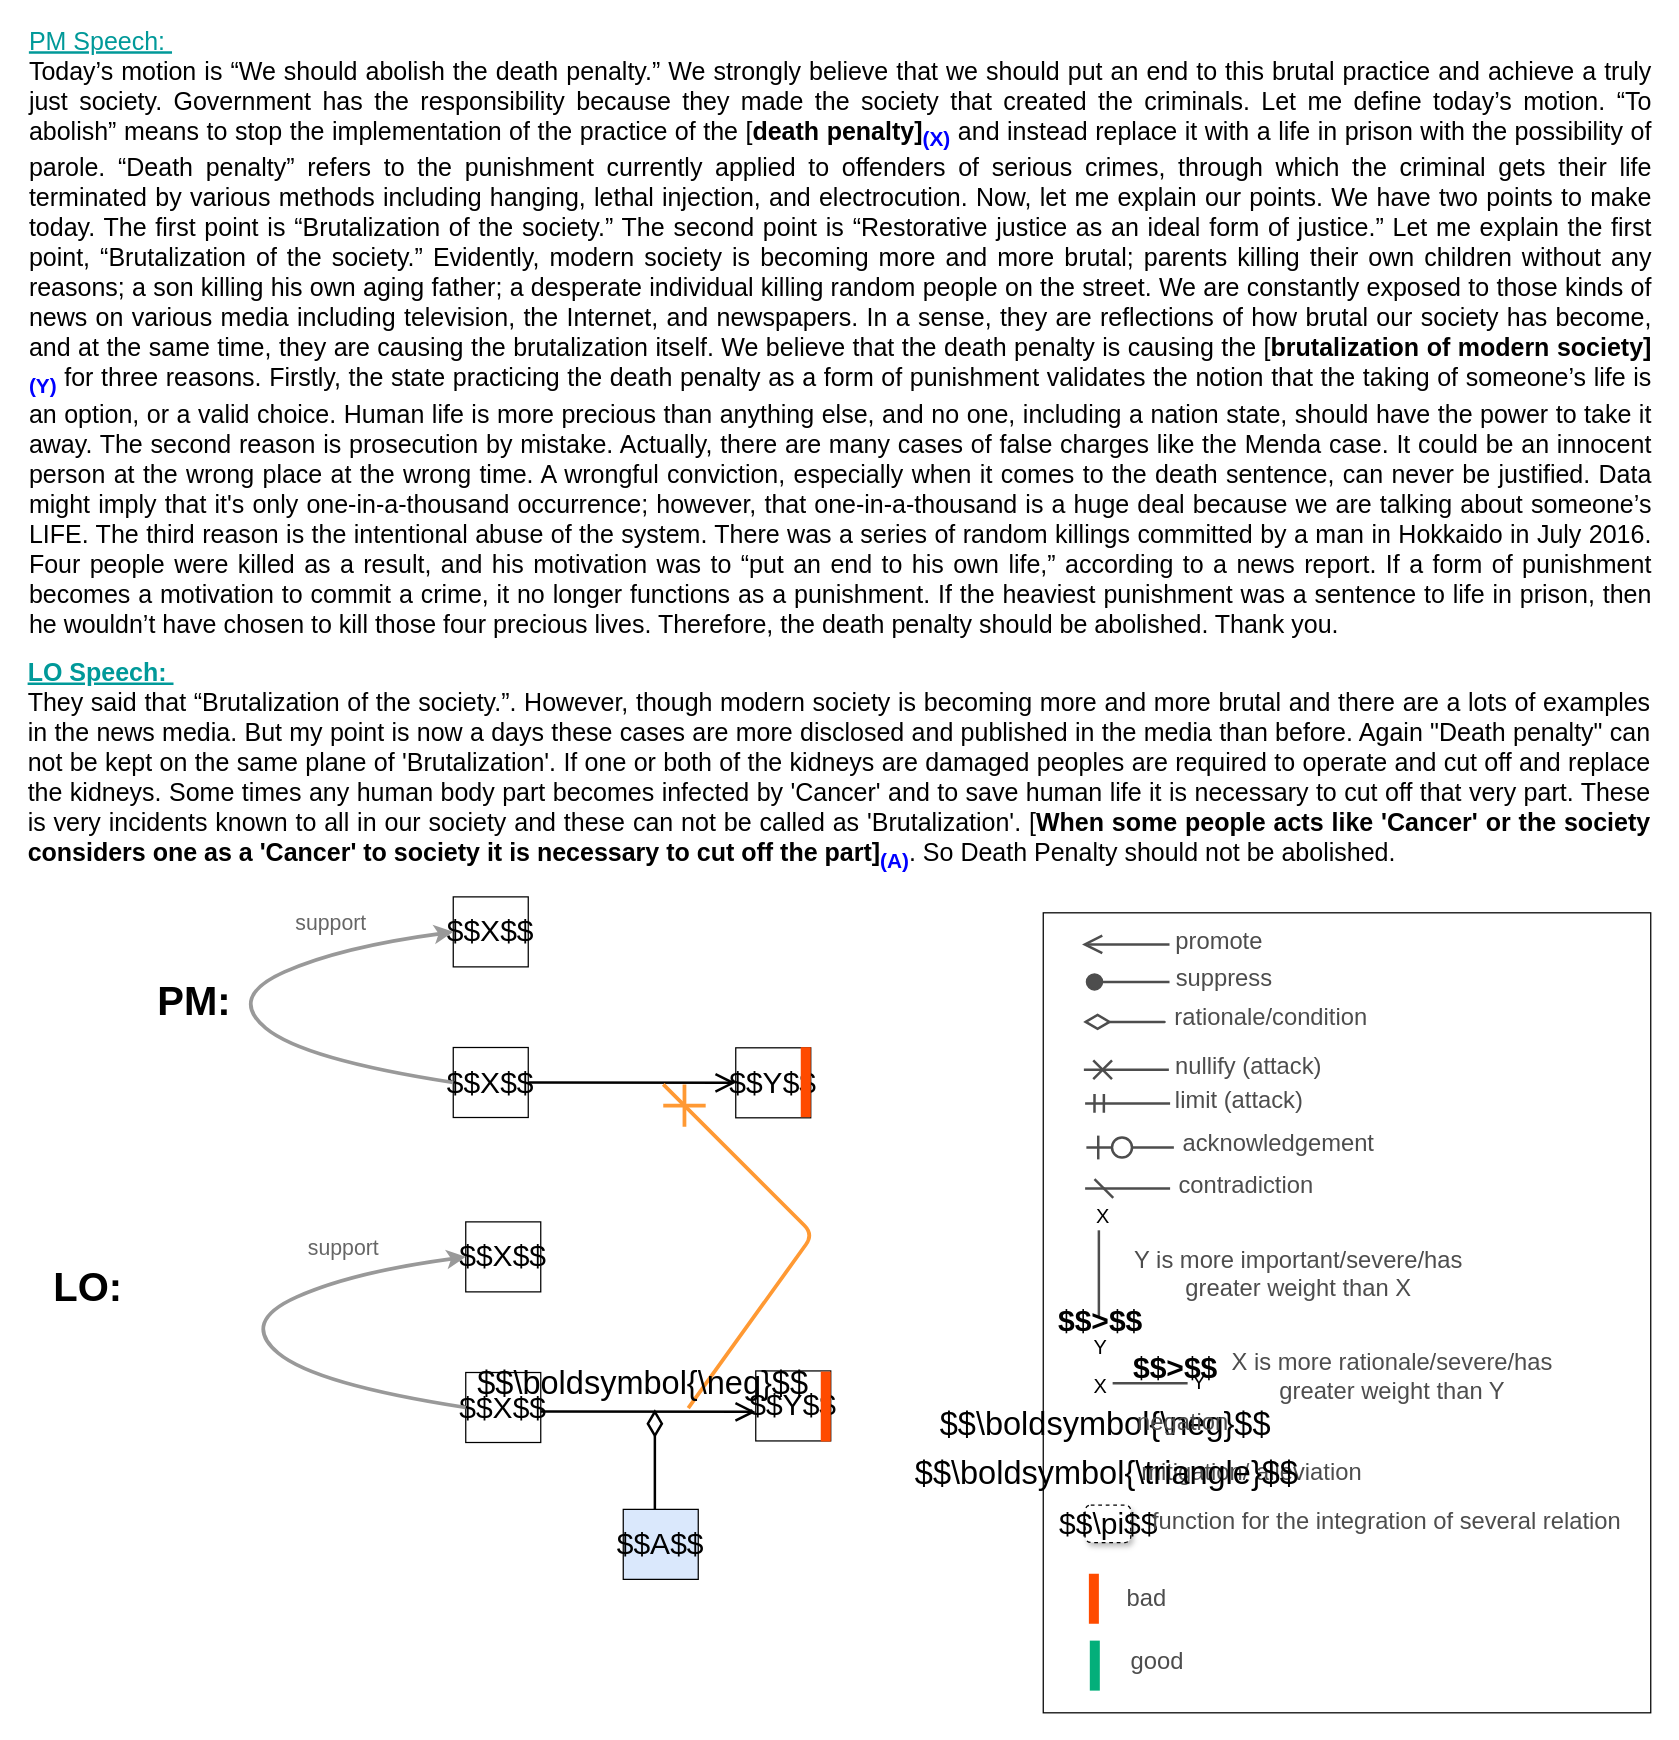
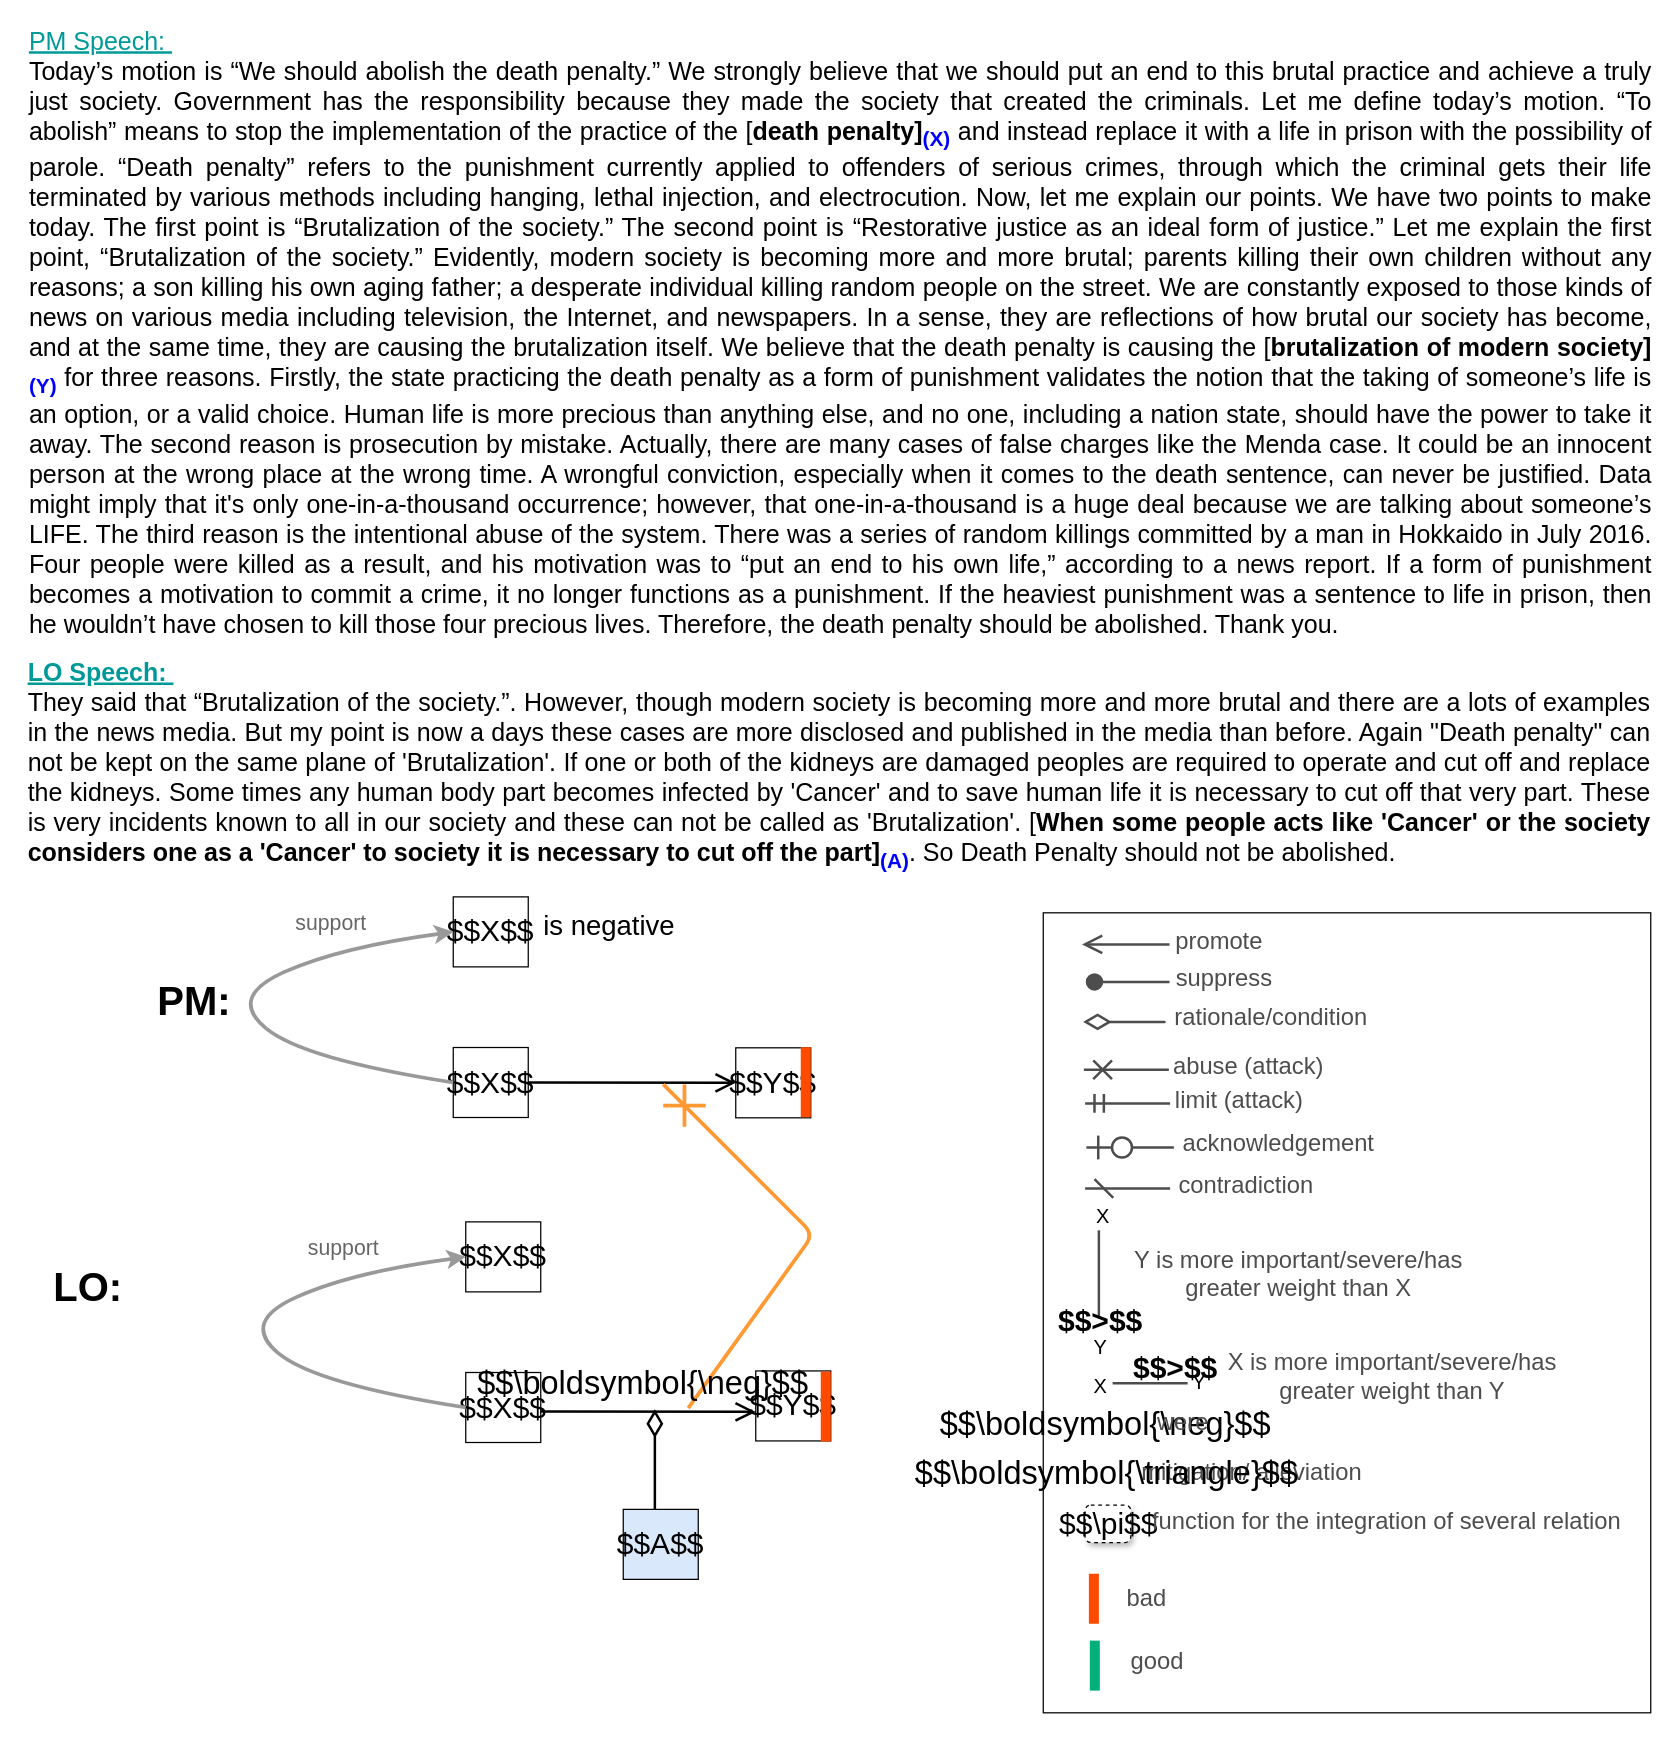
none -> (609, 927)
(1249, 1067) -> (1249, 1067)
(1393, 1377) -> (1393, 1377)
(1183, 1423) -> (1183, 1423)
